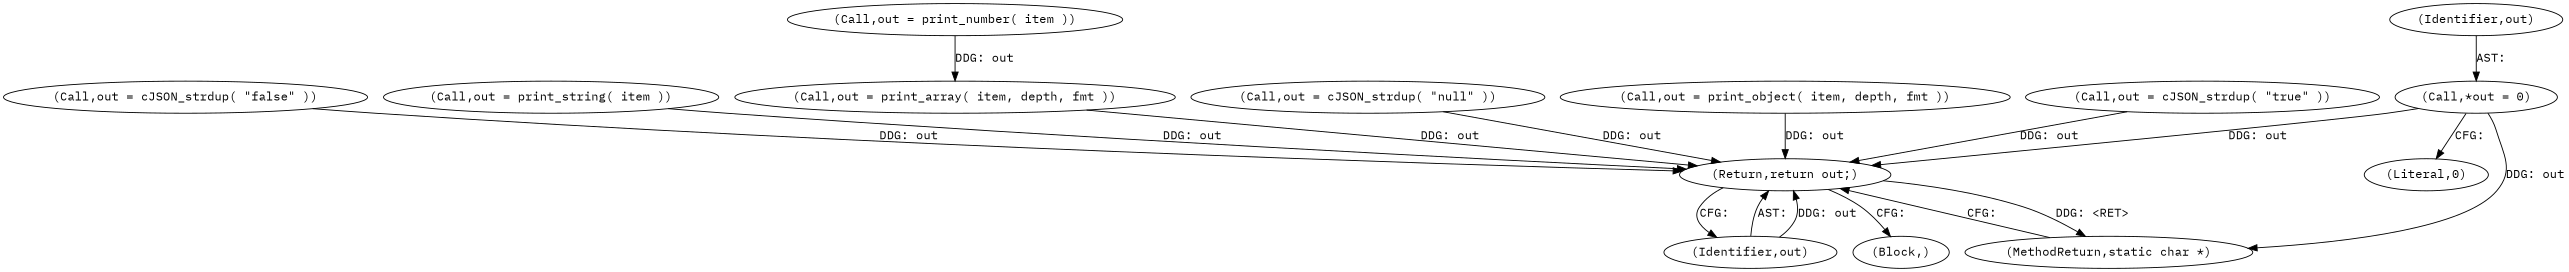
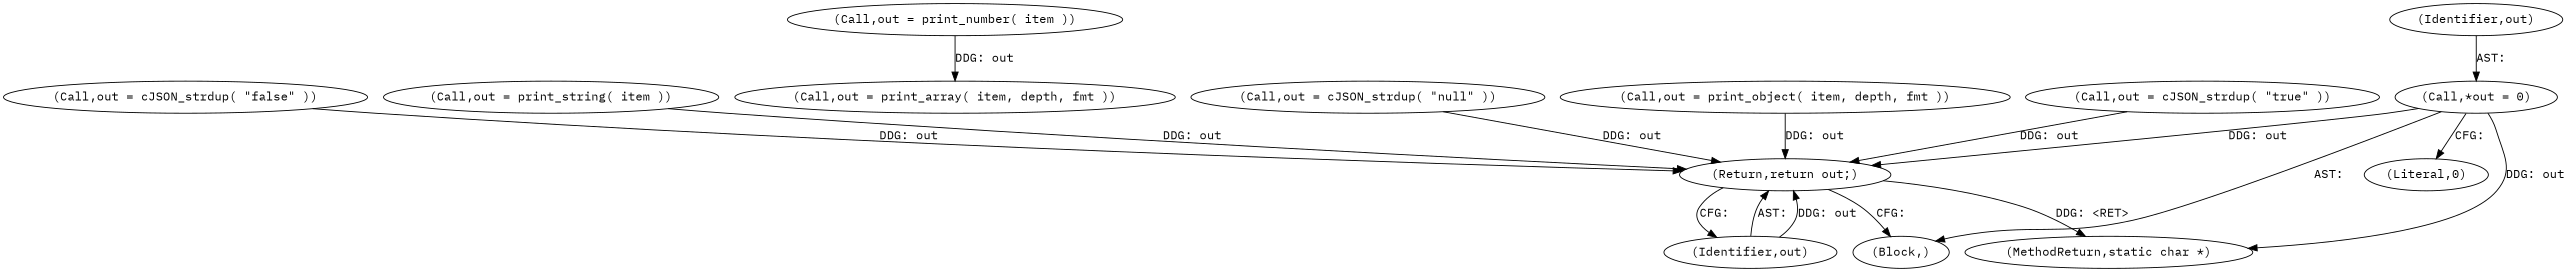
(1387, 138) -> none
none -> (2199, 201)
(1949, 214) -> none
